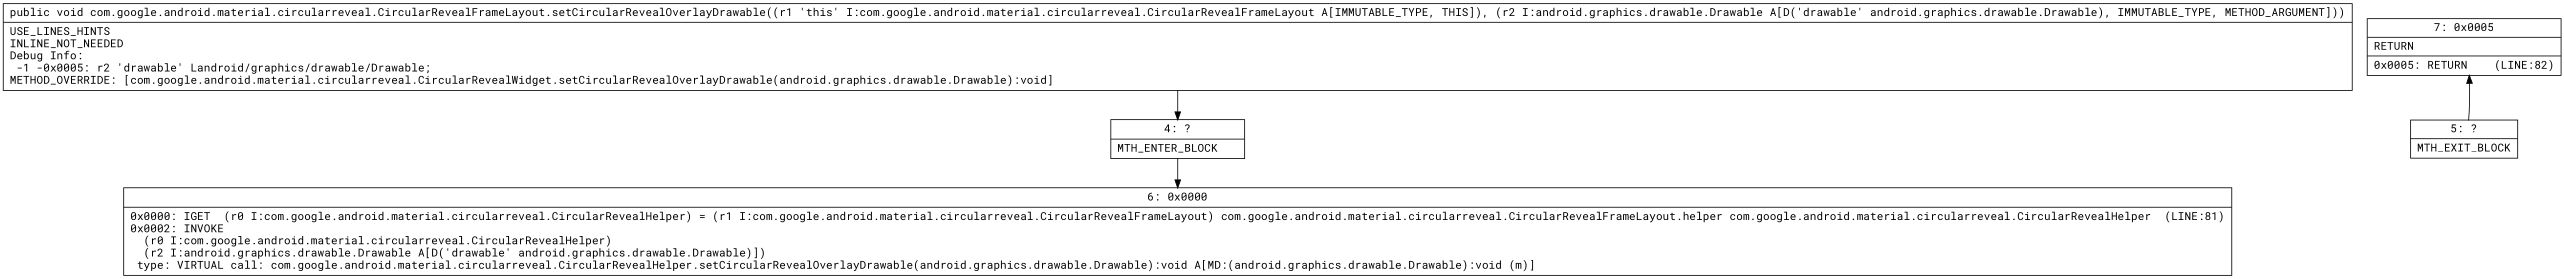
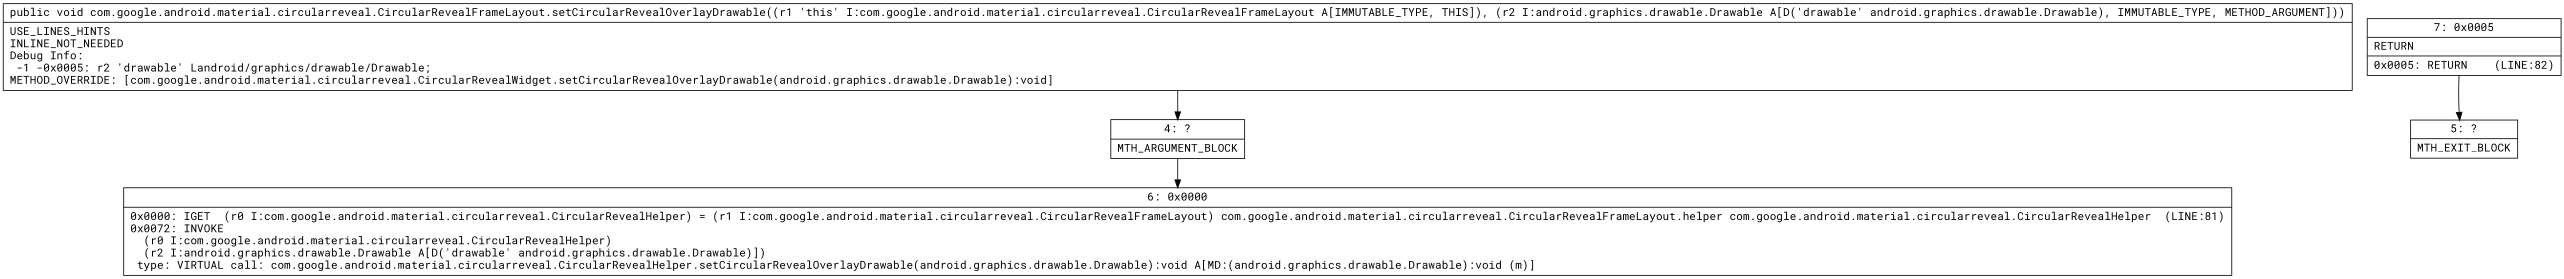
(2470, 102) -> (2459, 94)
(1168, 148) -> (1178, 148)
(184, 229) -> (184, 229)
